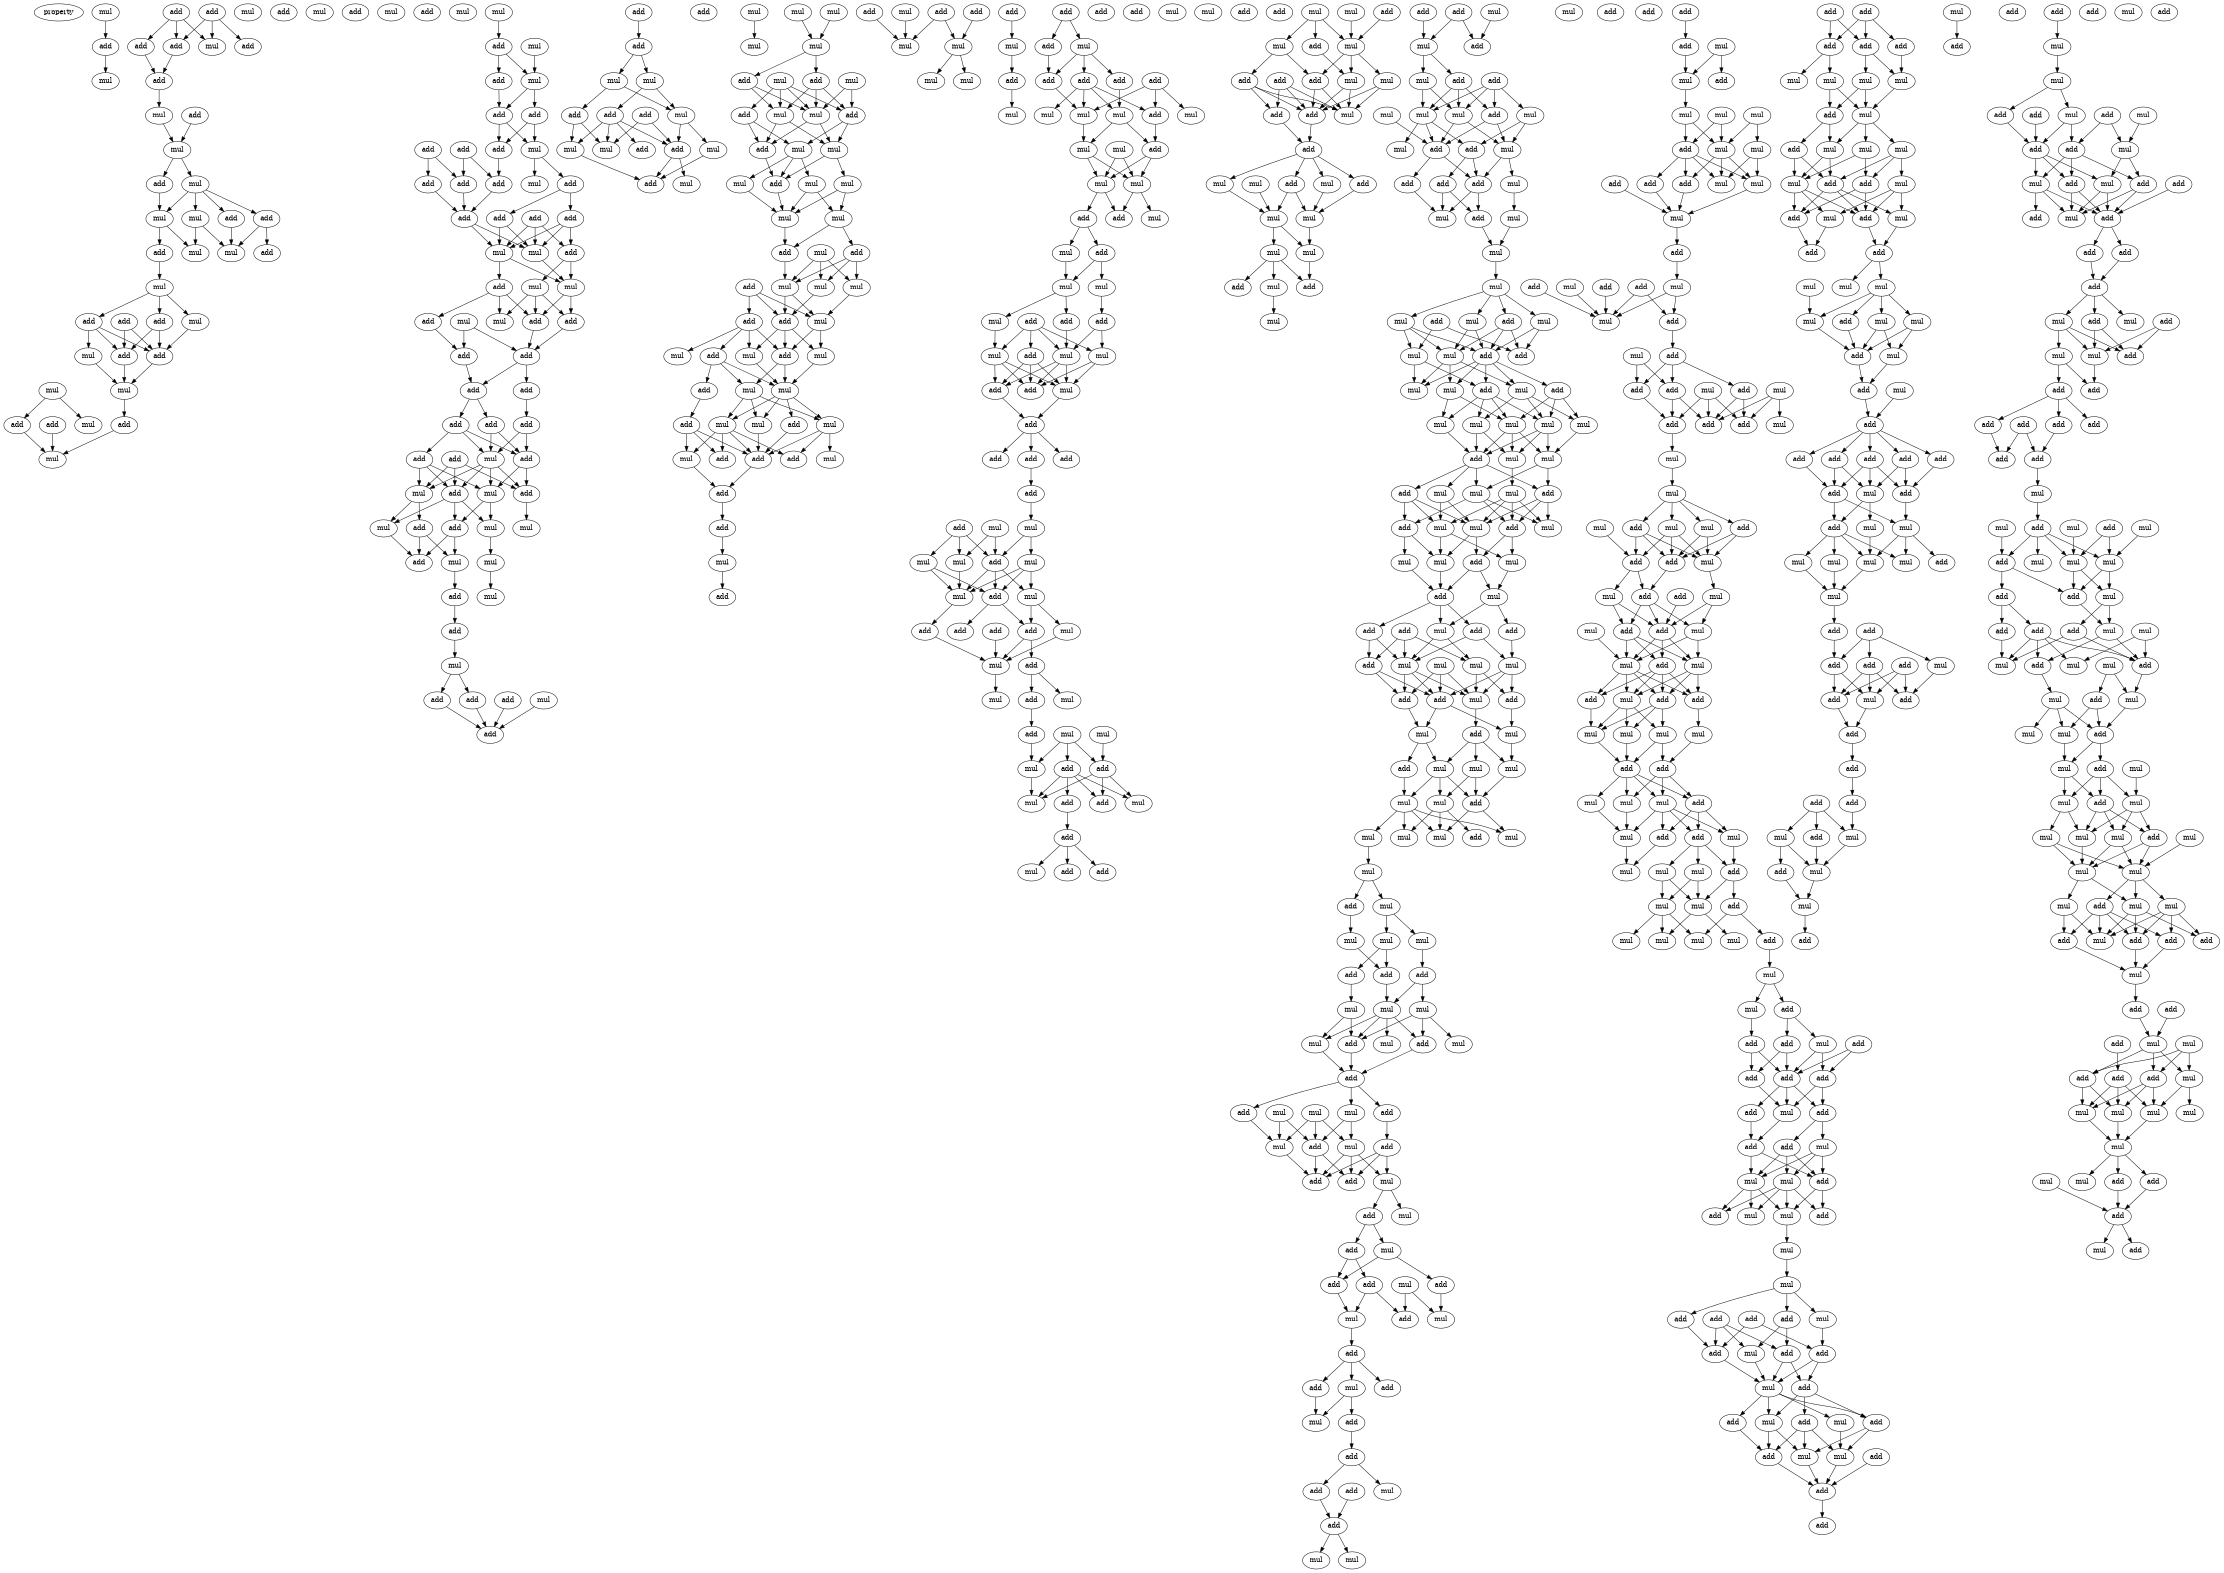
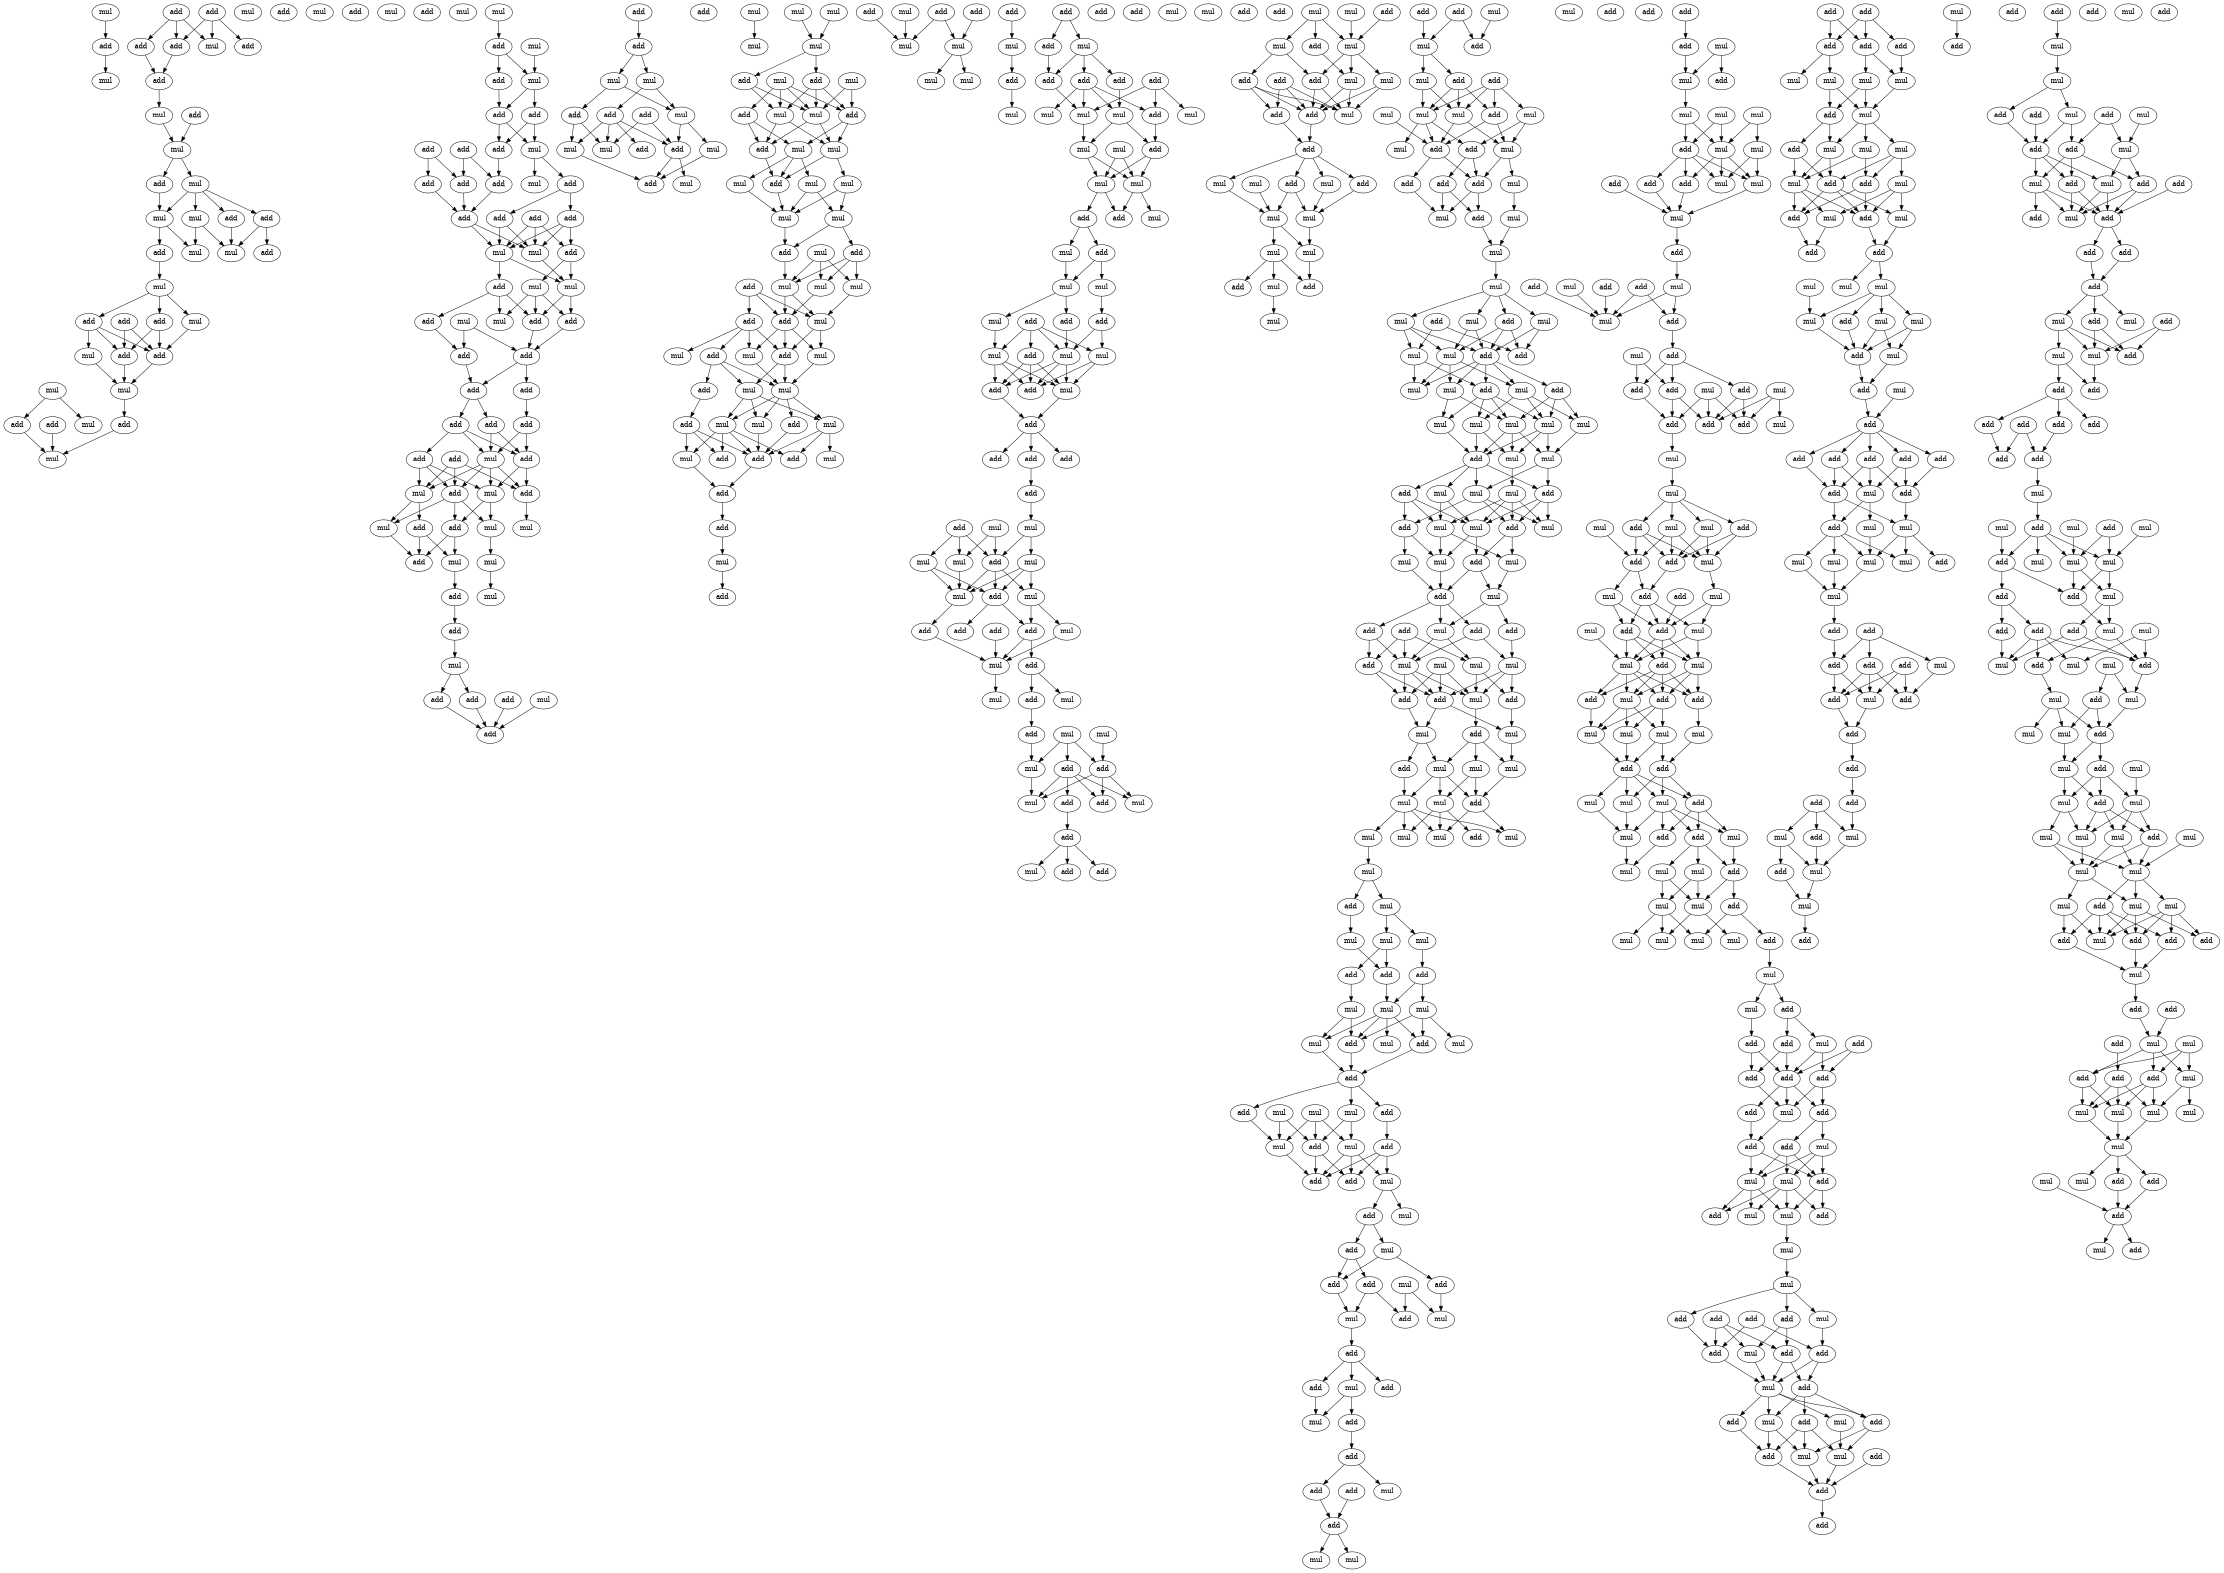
(59, 12) -> none
